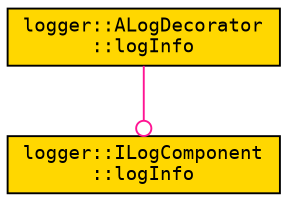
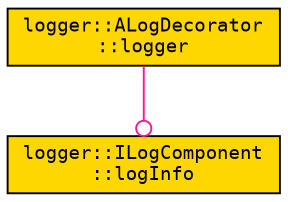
(144, 37) -> (144, 37)
